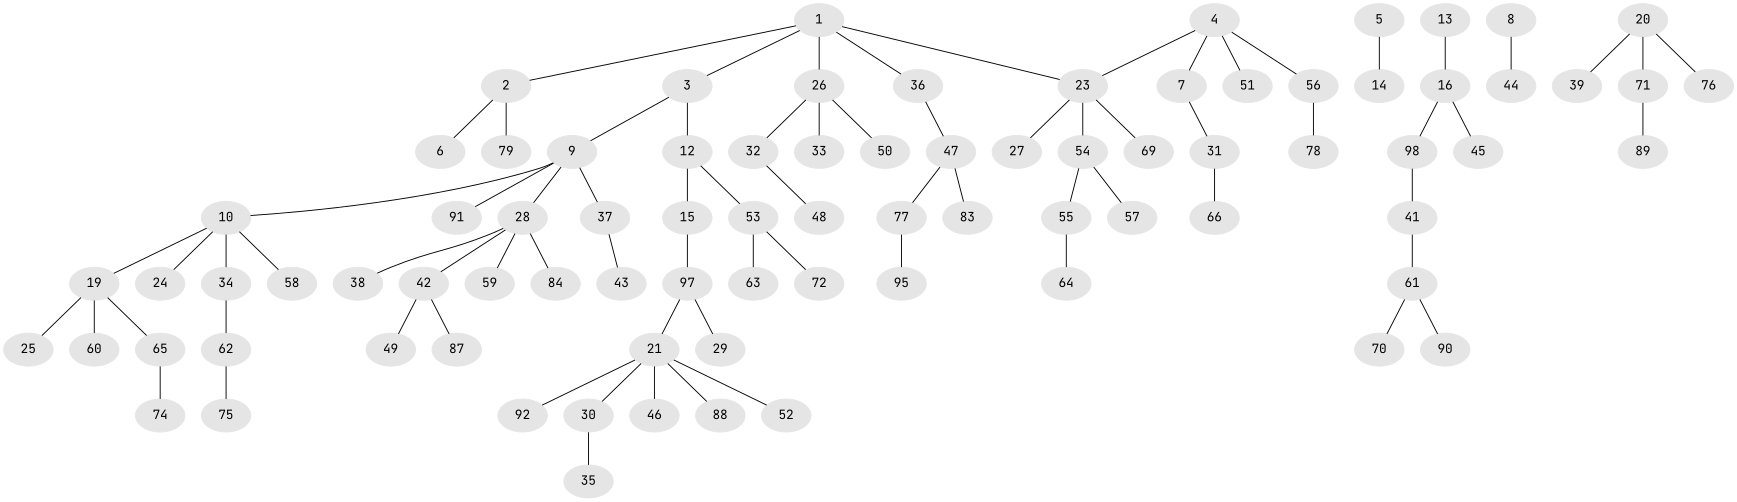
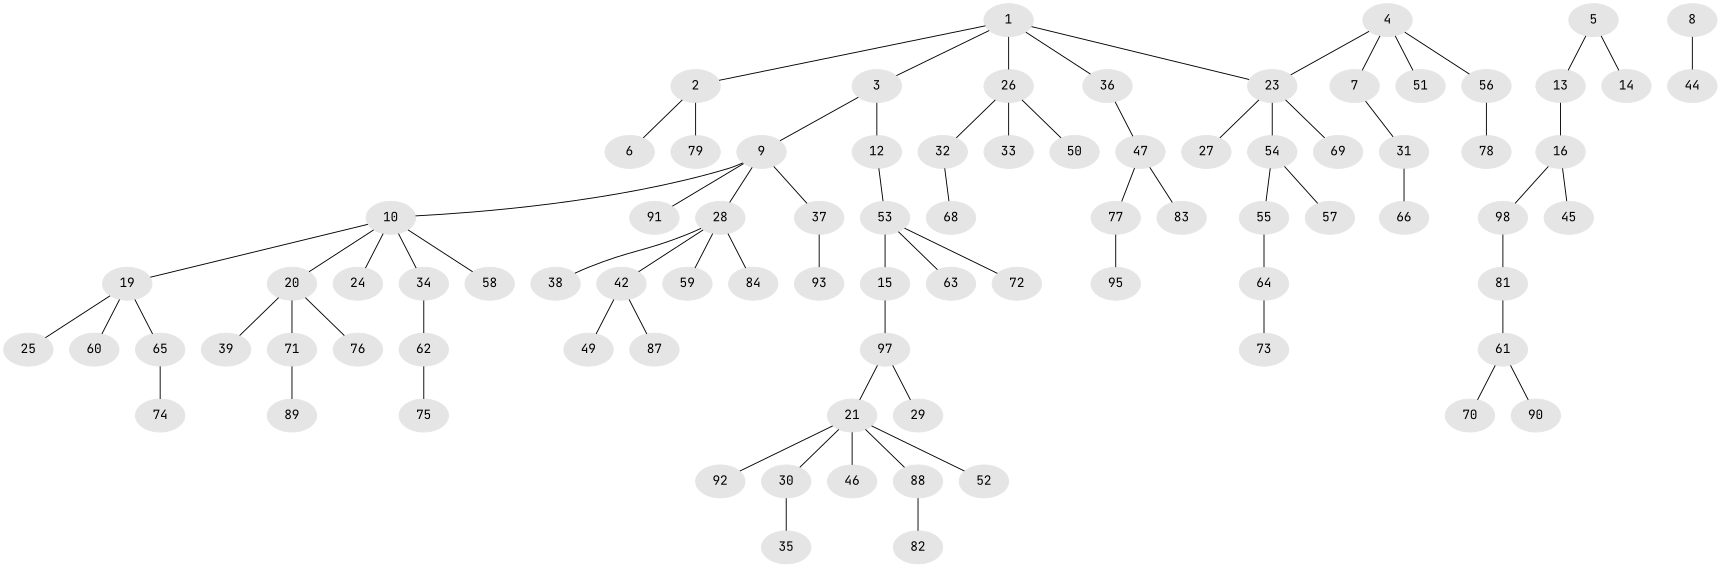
none -> (1577, 53)
(687, 185) -> (885, 251)
(819, 218) -> (951, 218)
(1412, 218) -> (1503, 284)
none -> (341, 251)
(621, 284) -> (819, 284)
none -> (1264, 350)
none -> (918, 547)
